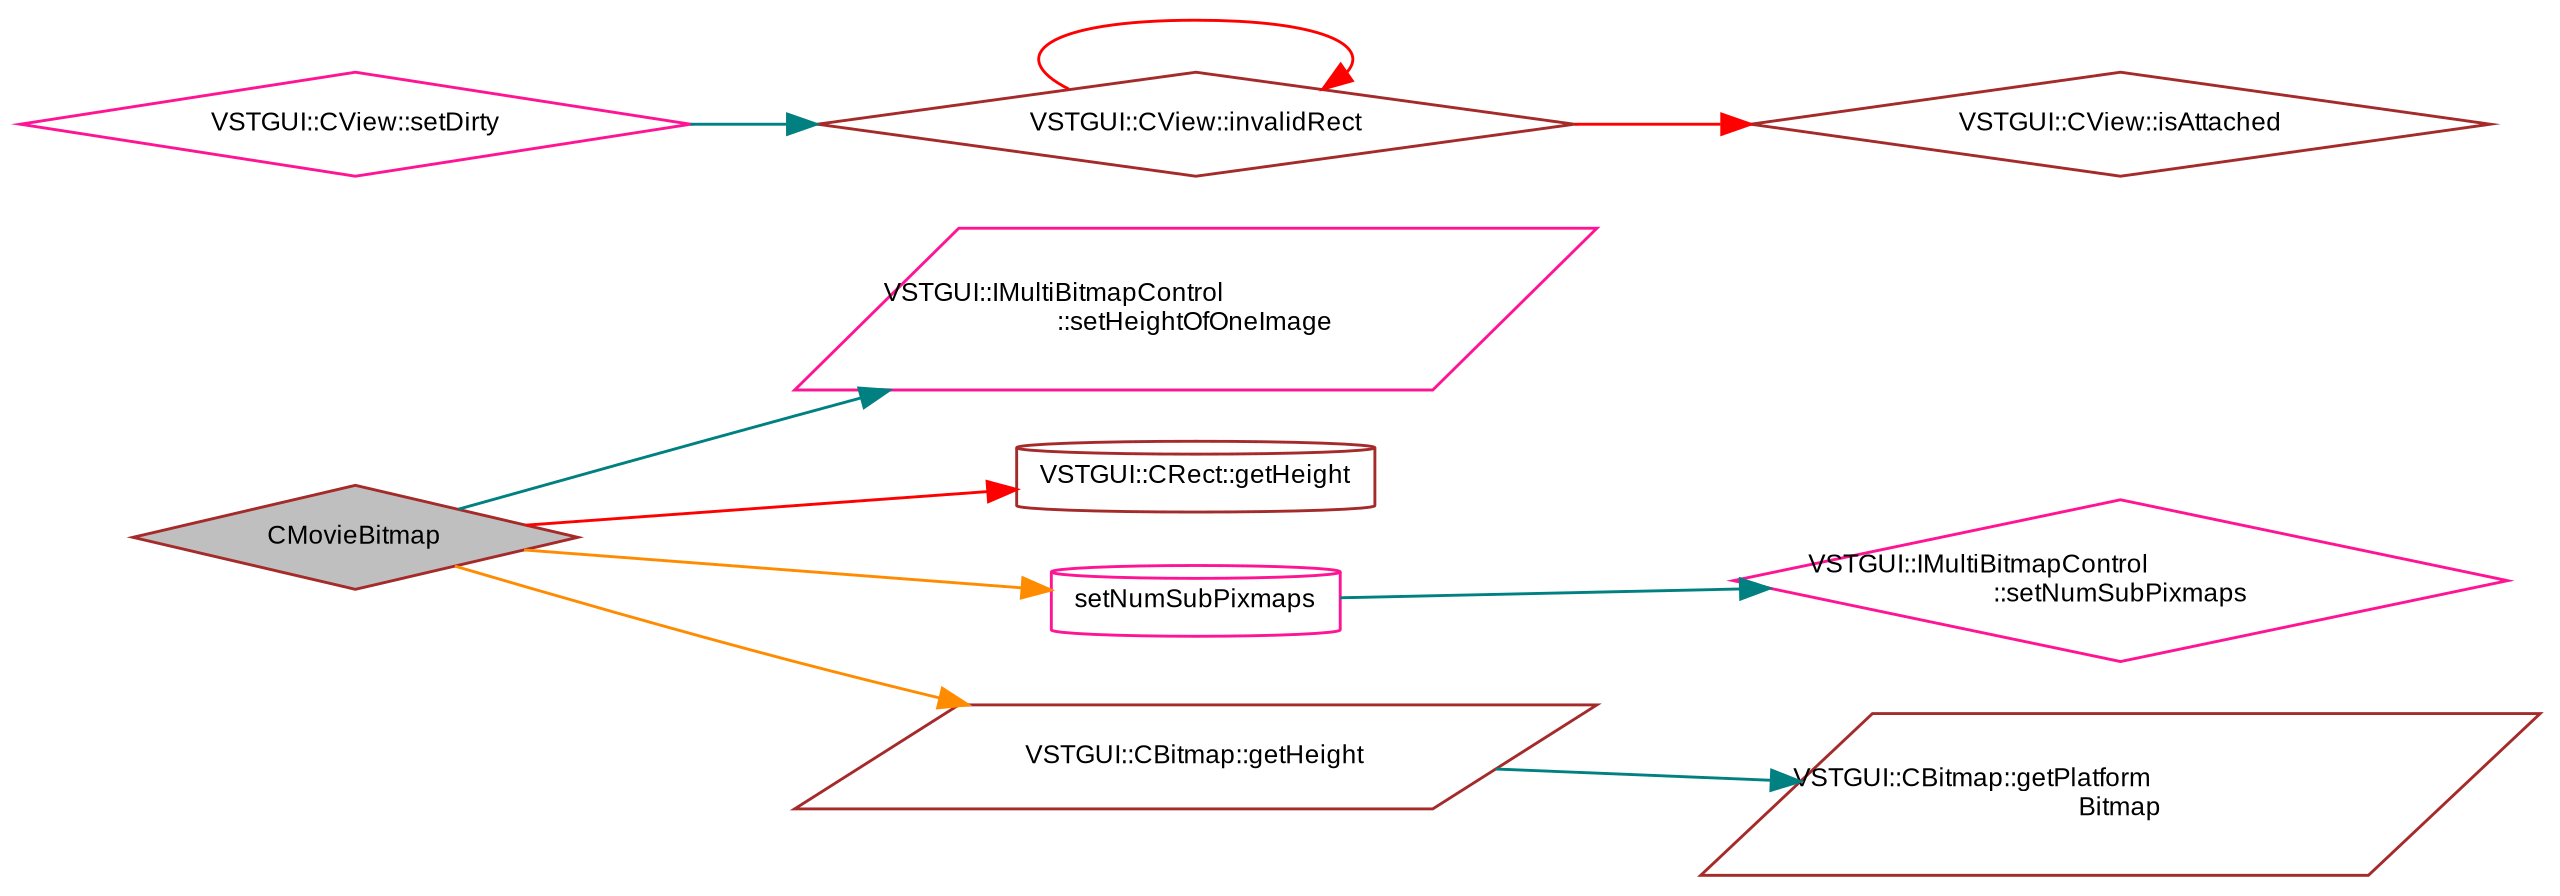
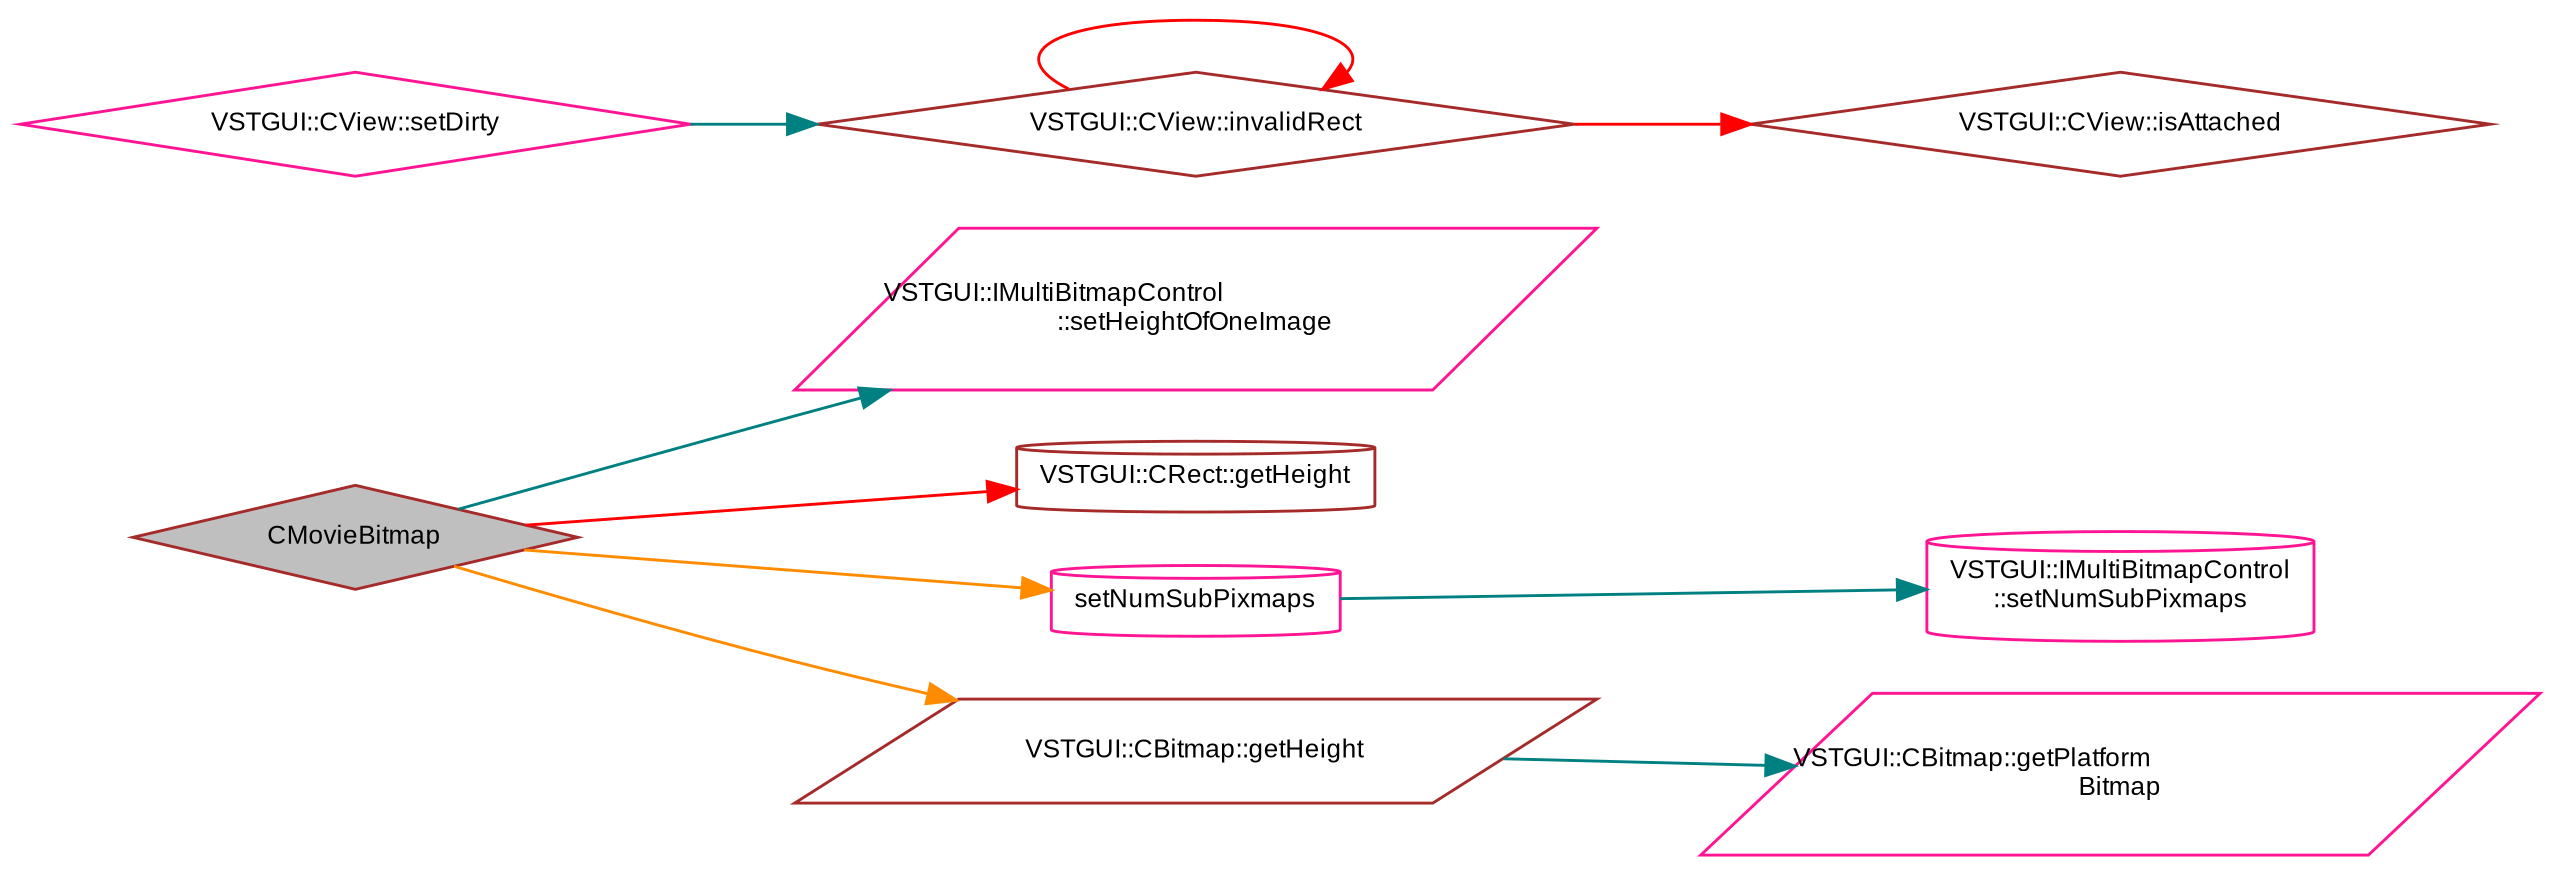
(2120, 581) -> (2120, 586)
(2120, 794) -> (2120, 774)
